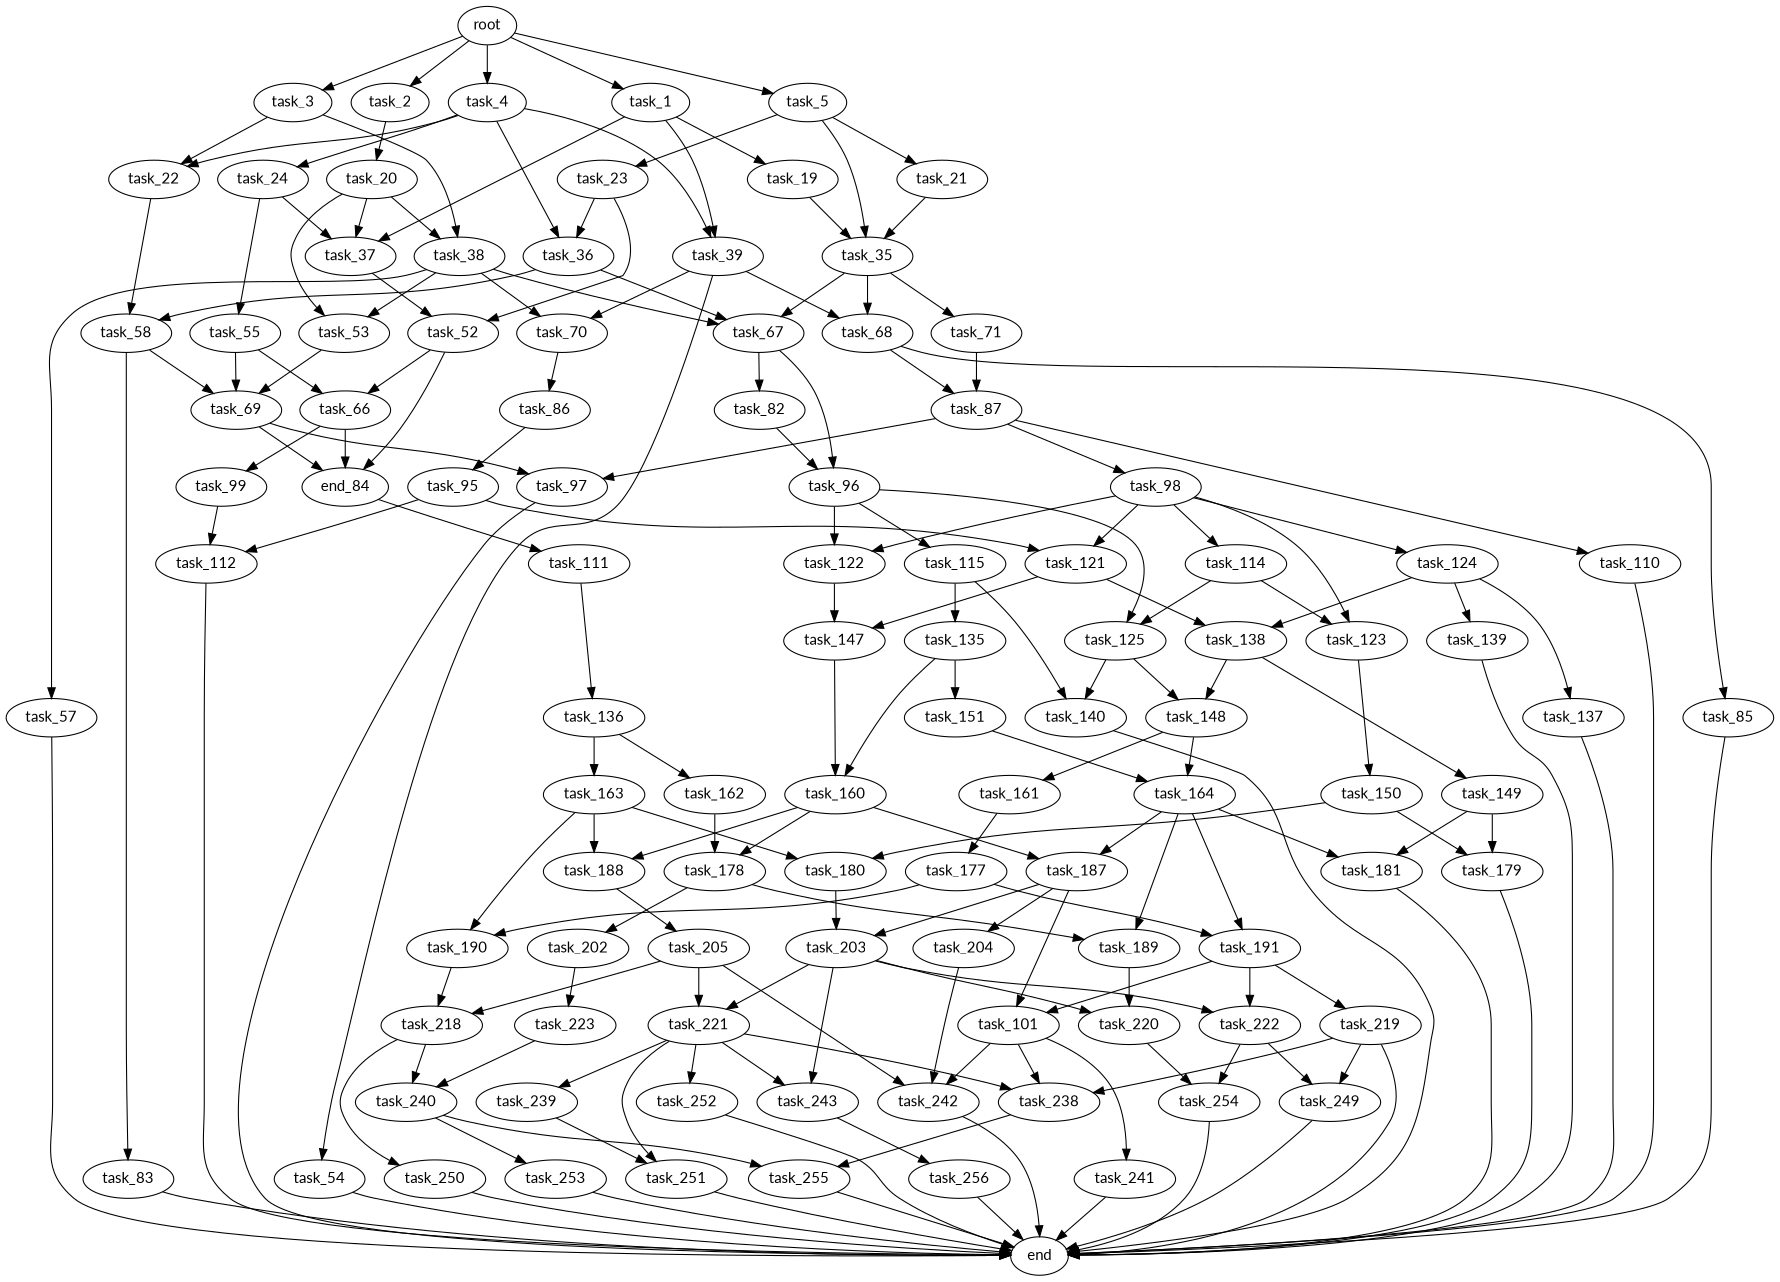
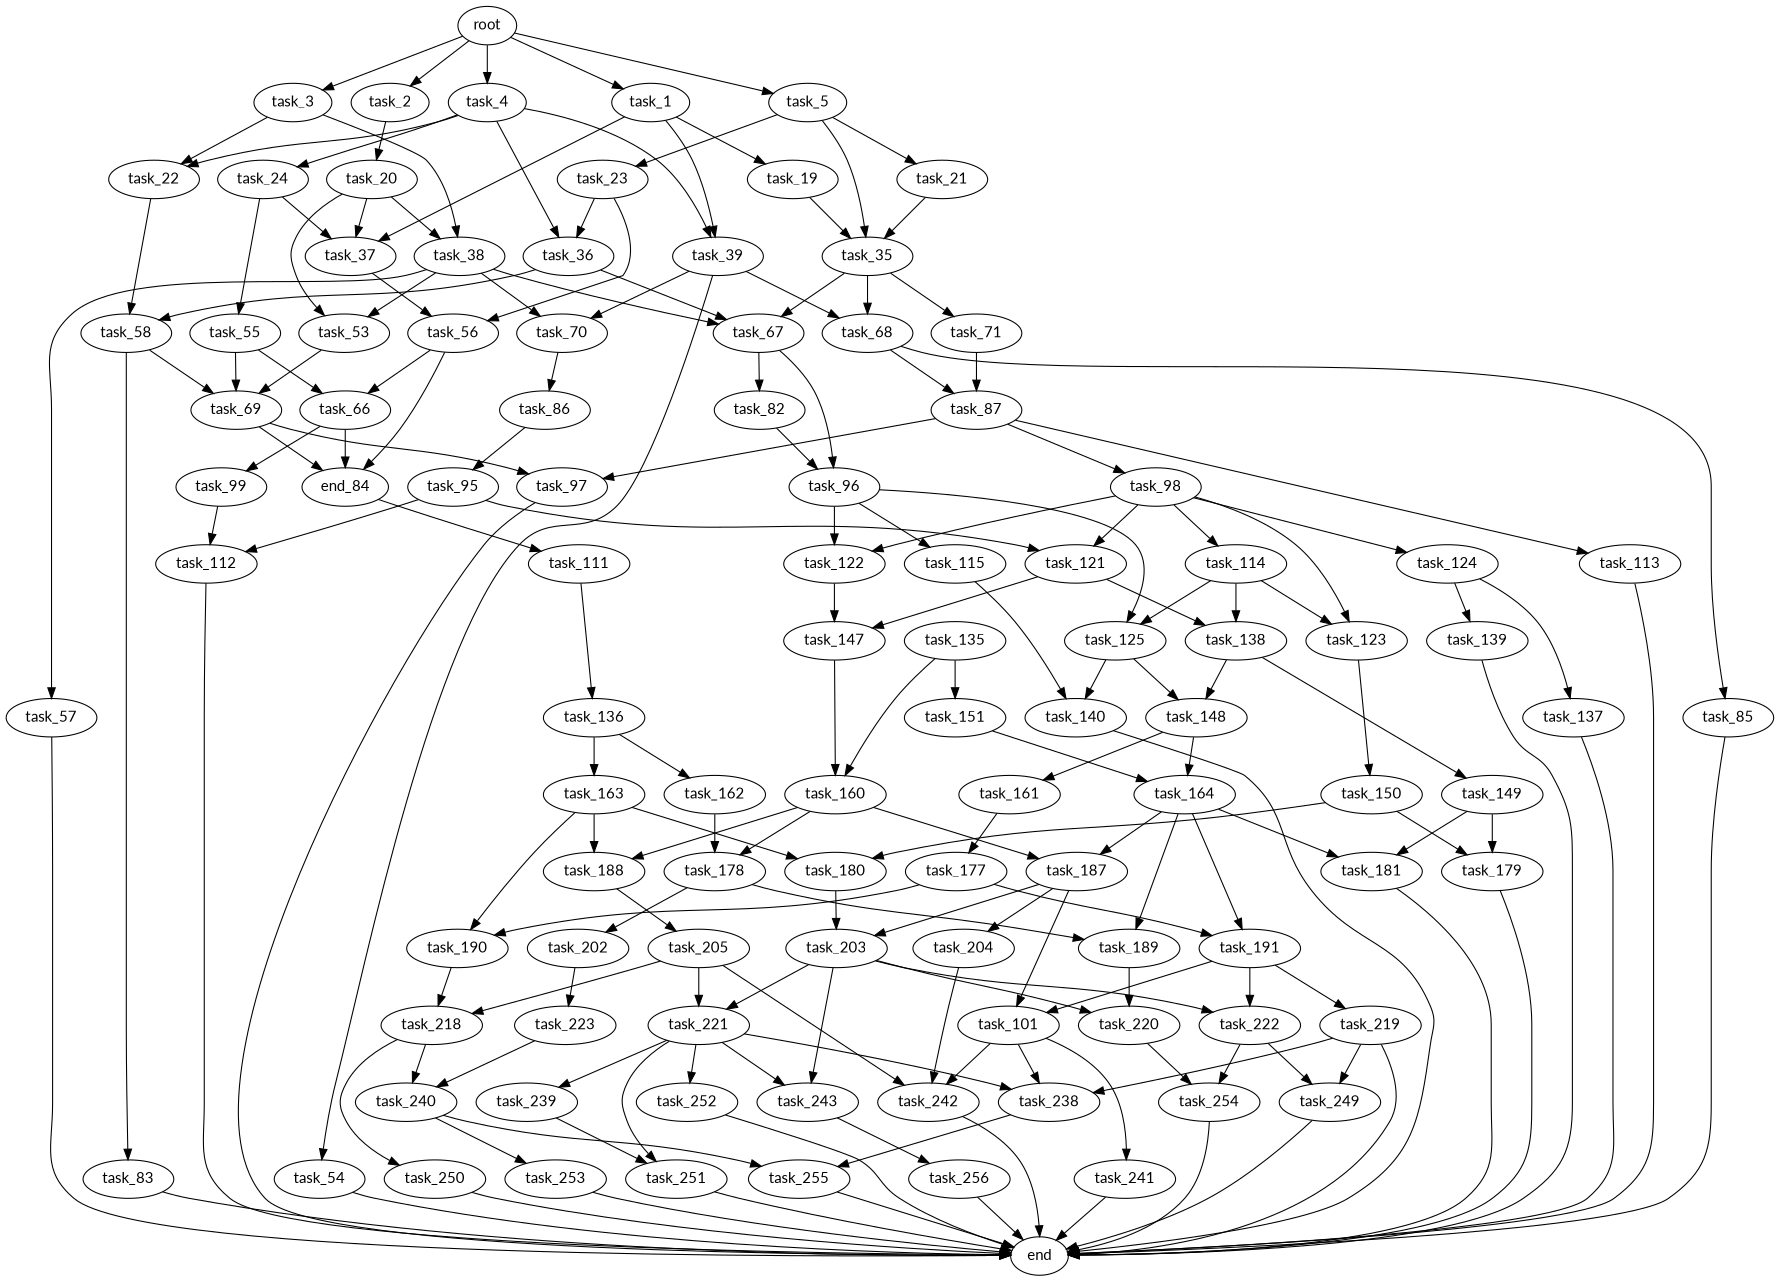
(453, 333) -> (453, 333)
(1630, 564) -> (1630, 564)
(955, 595) -> none
(1347, 601) -> (1236, 597)
